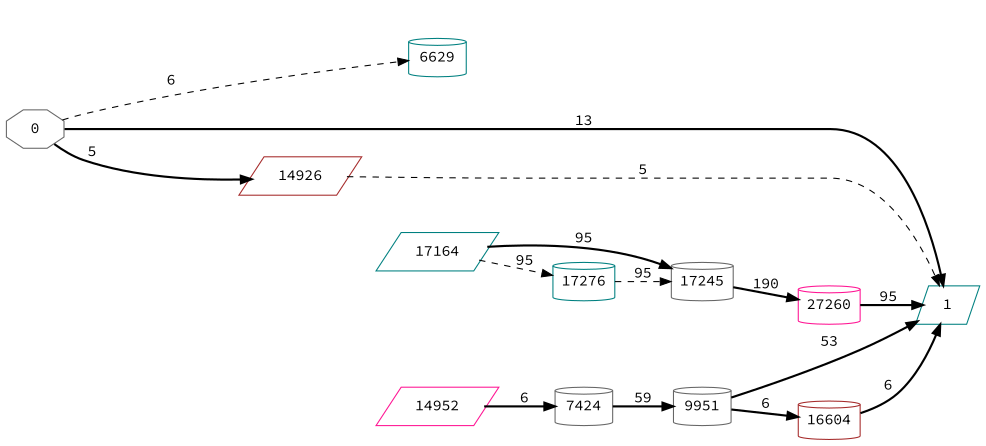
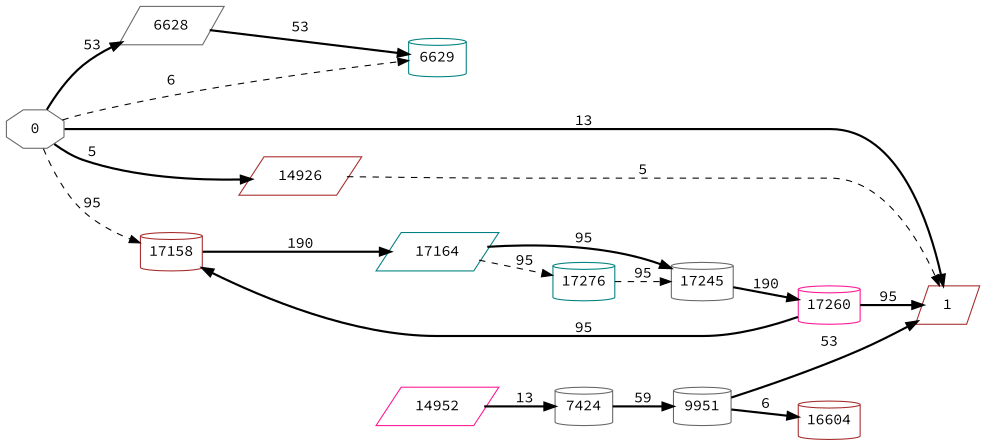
none -> (171, 26)
none -> (171, 252)
(829, 305) -> (829, 305)
(948, 305) -> (948, 305)
(908, 383) -> none
(525, 398) -> (525, 398)
